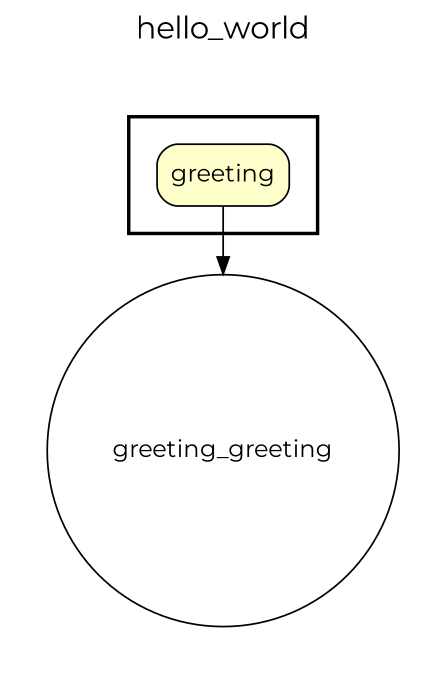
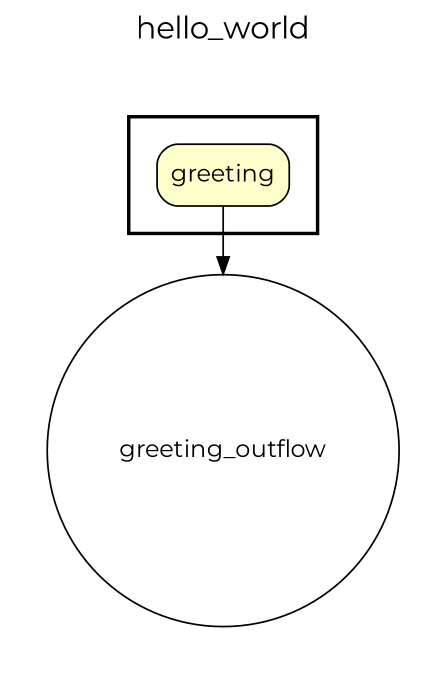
(223, 451) -> (223, 451)
